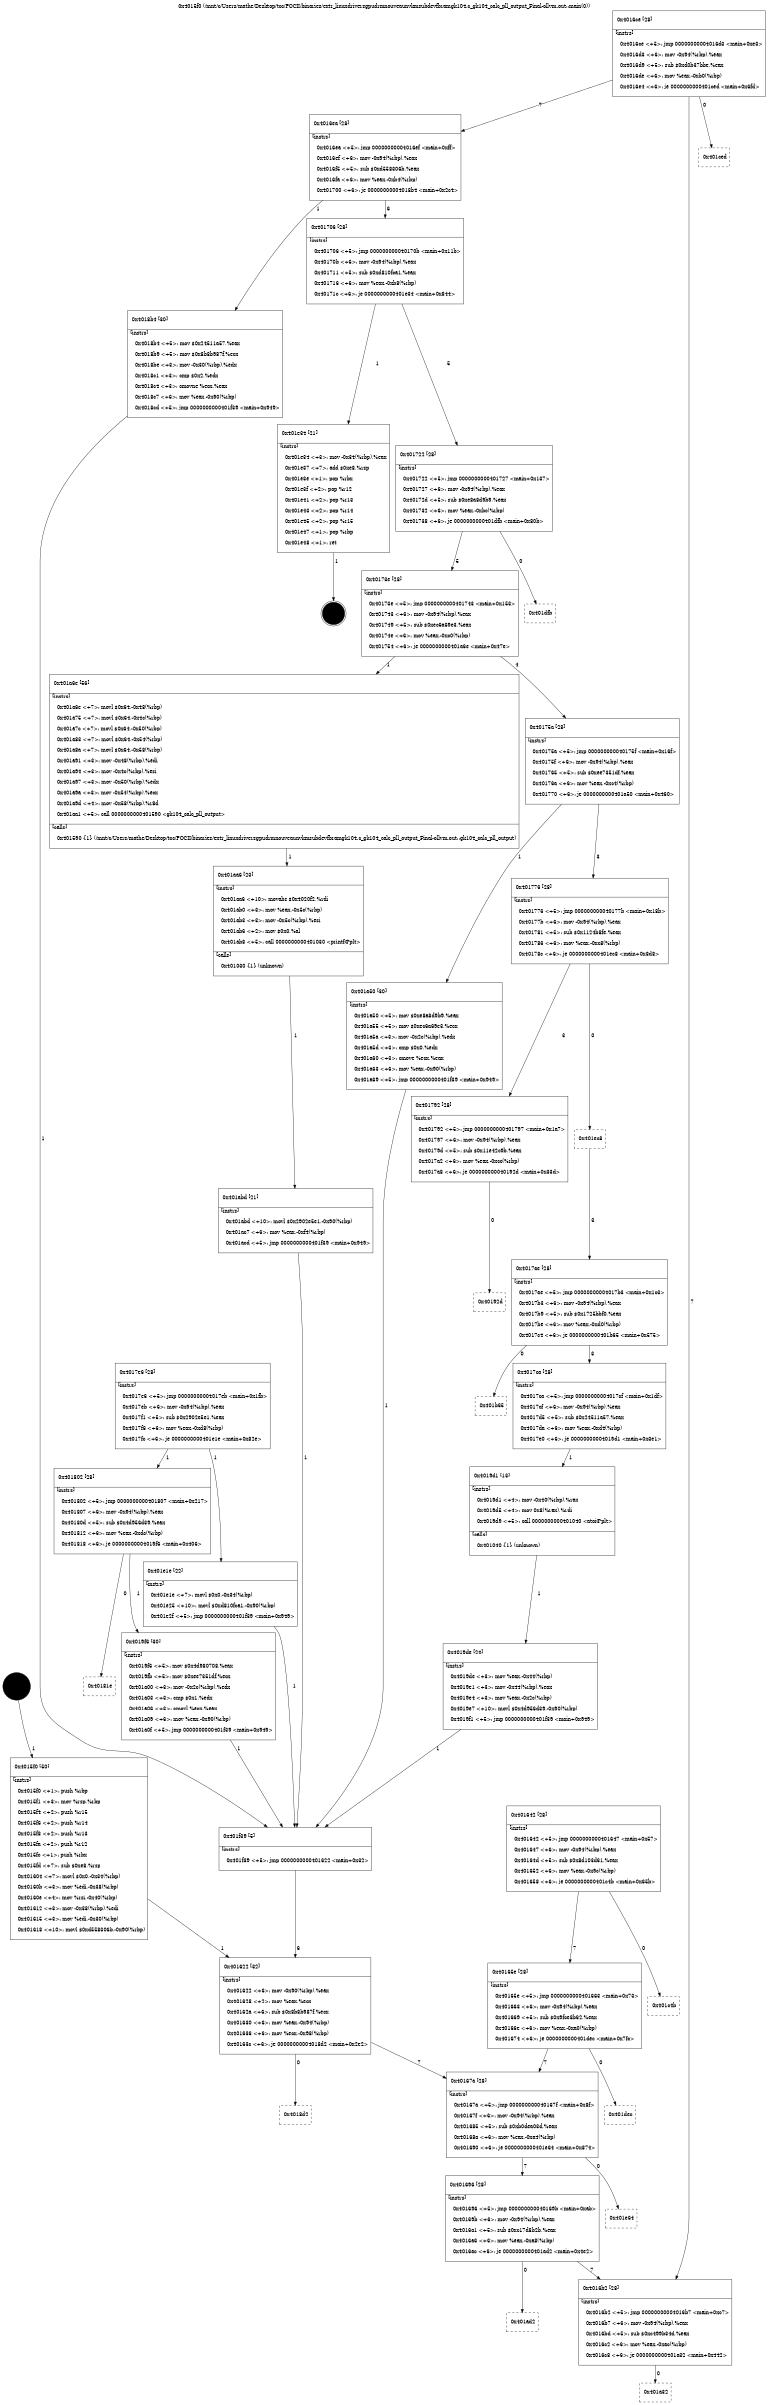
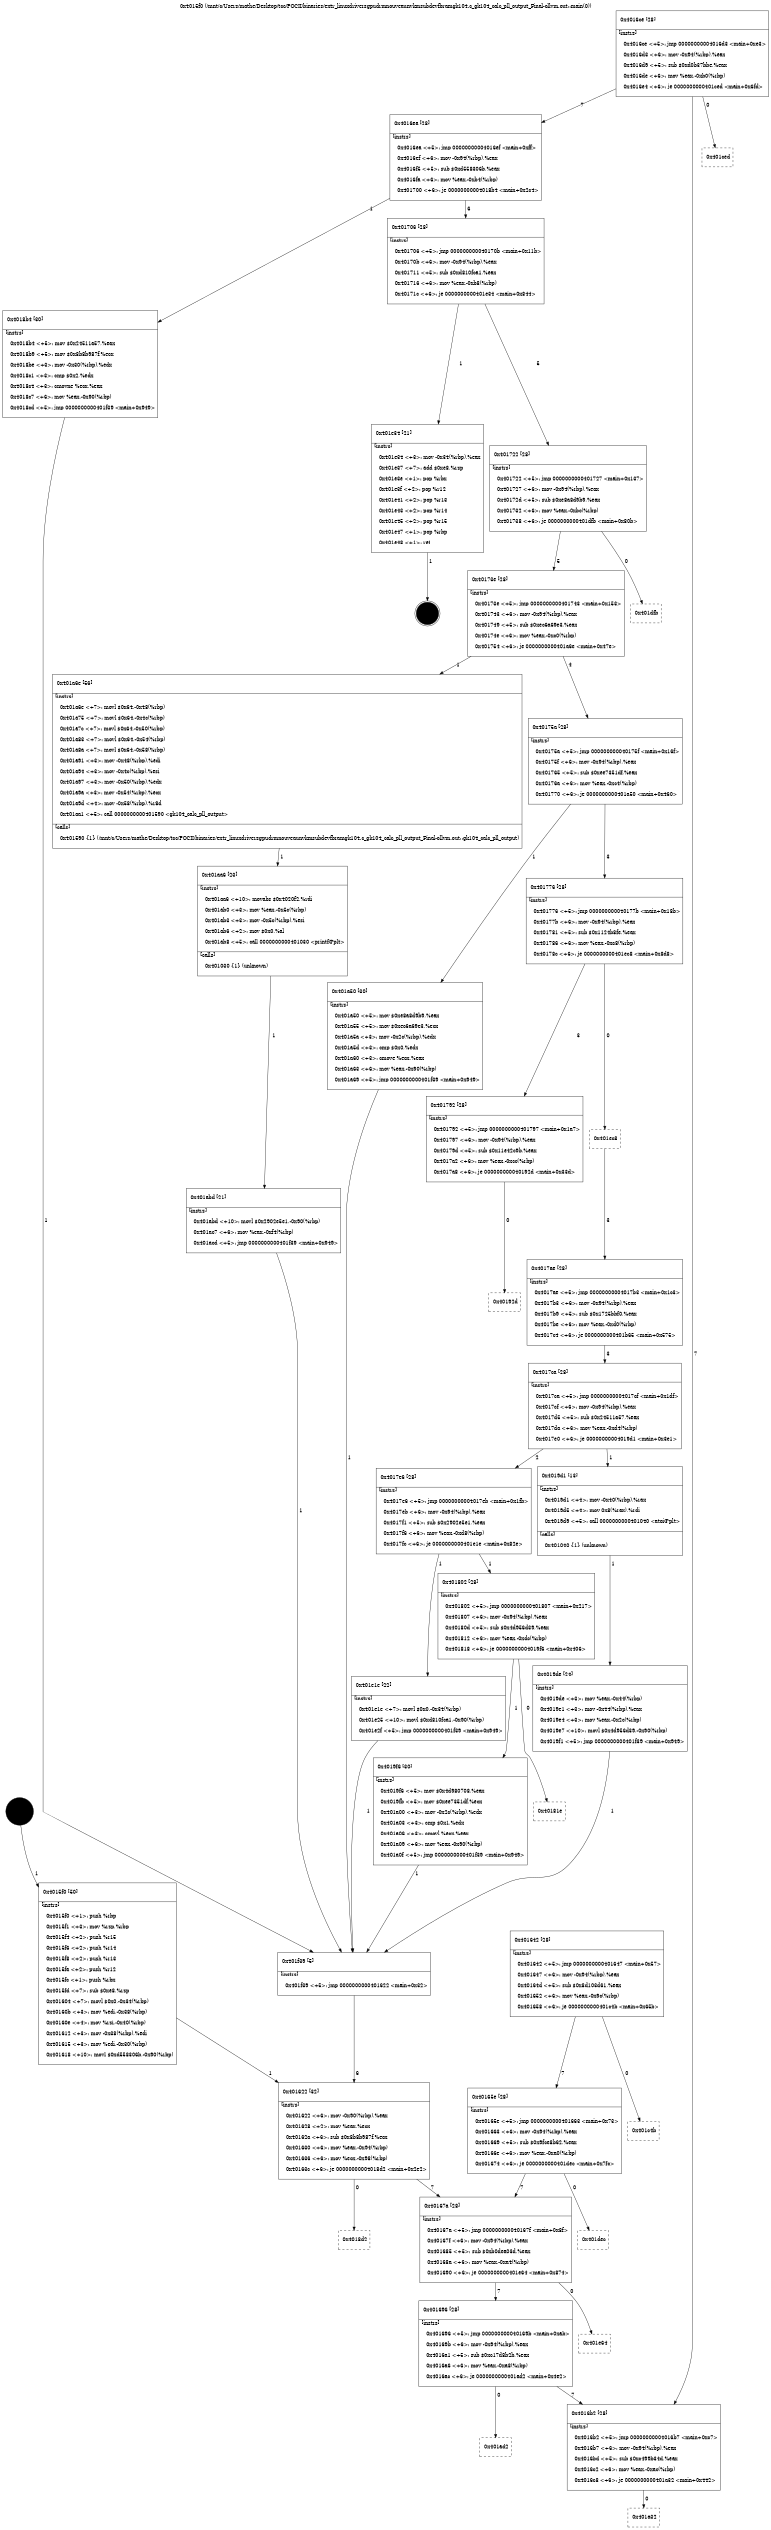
(491, 1406) -> none
none -> (531, 1458)
